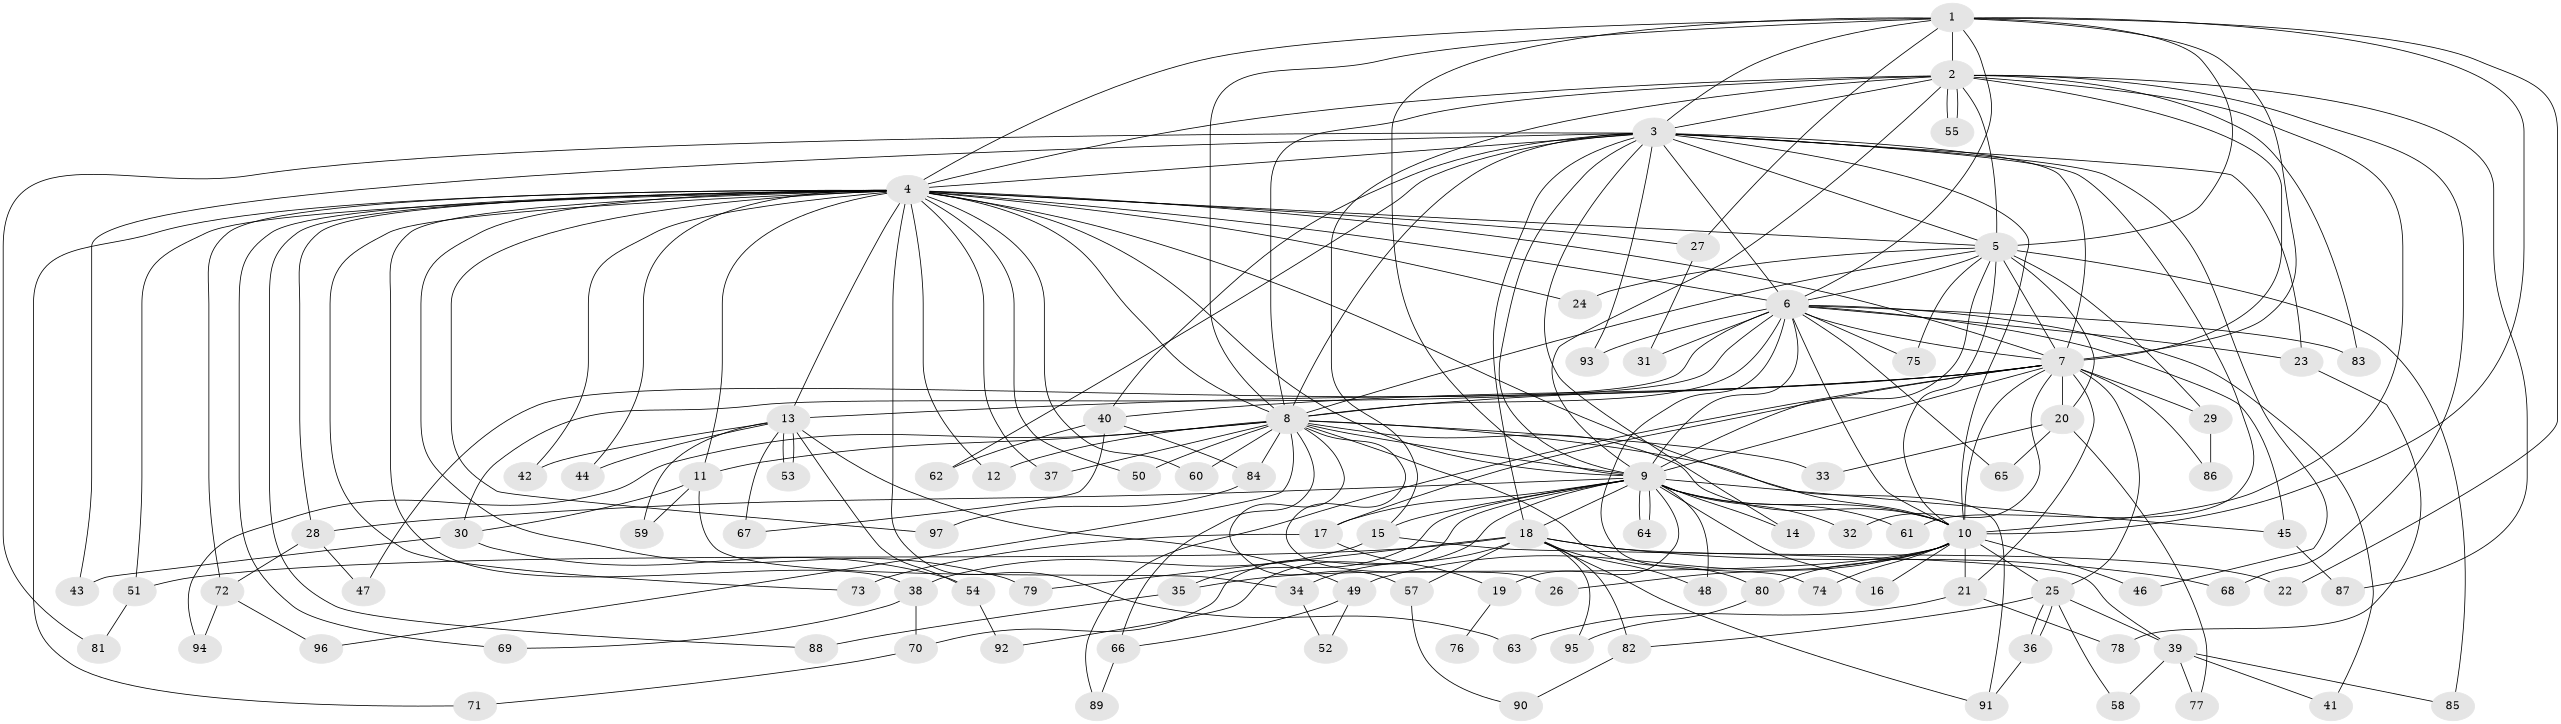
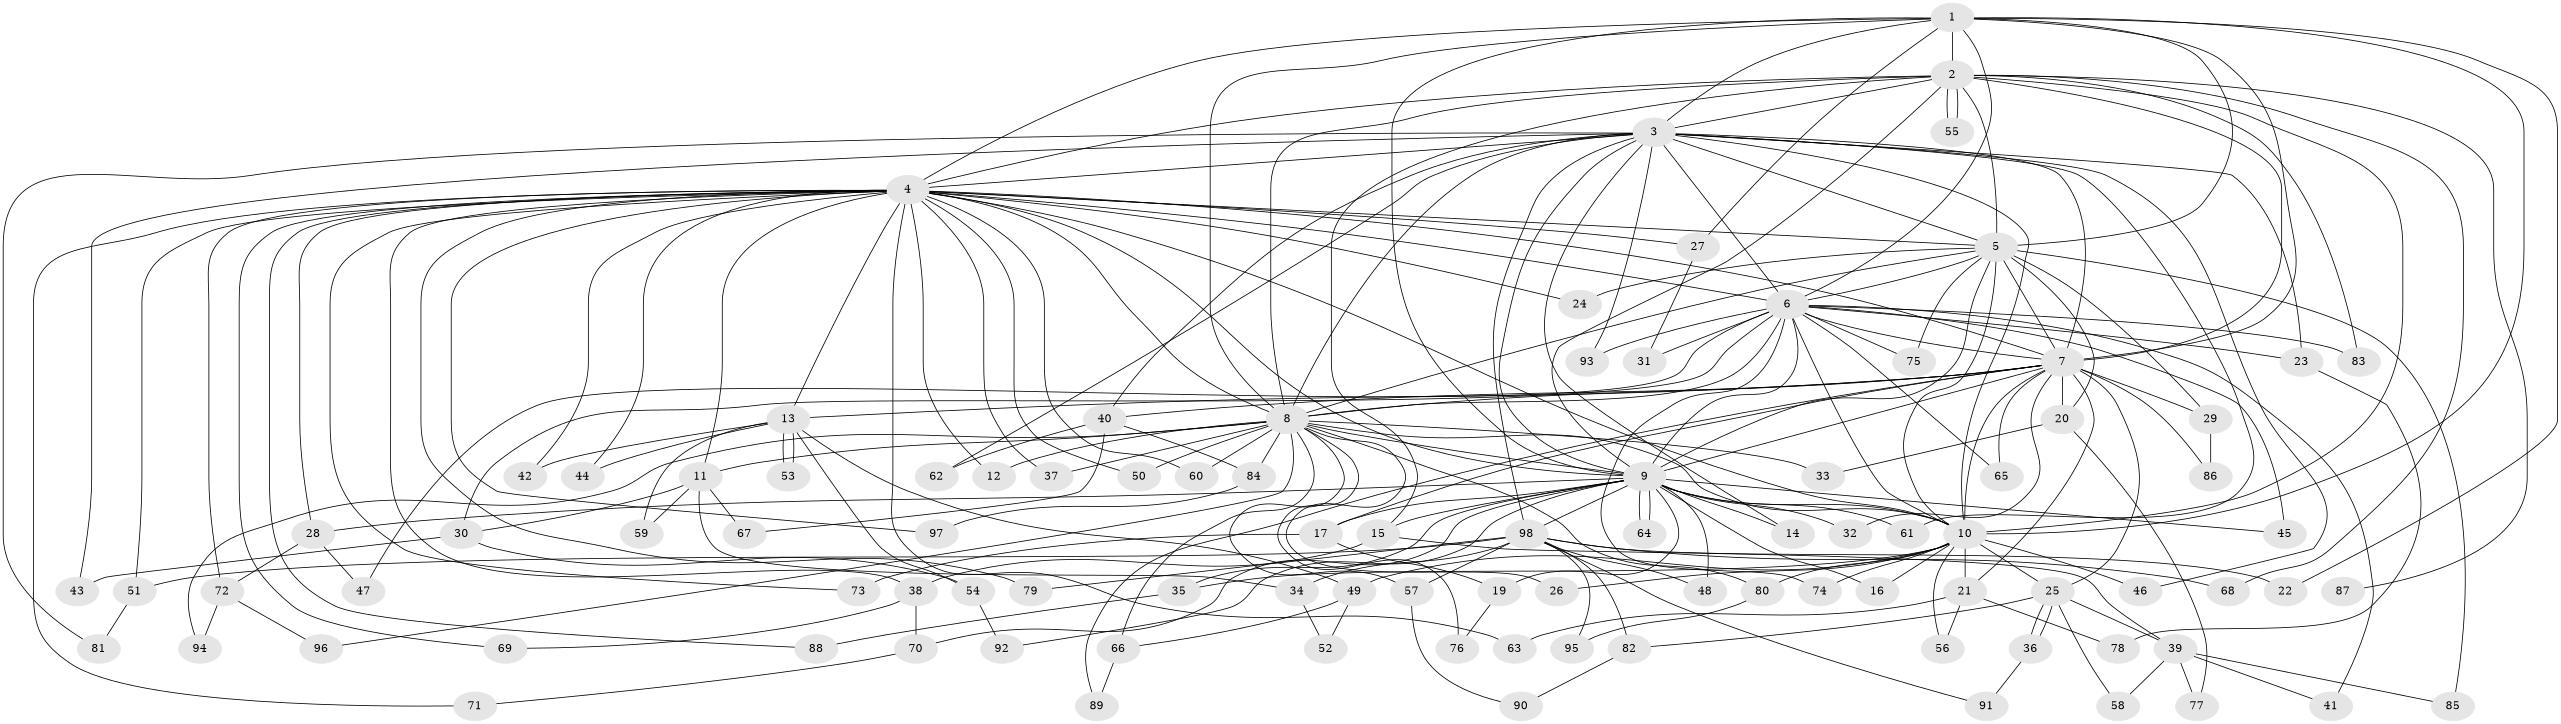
(1570, 442) -> (1279, 542)
(2031, 449) -> (2006, 408)
(756, 474) -> (725, 509)
(1527, 534) -> (1527, 534)
(2317, 565) -> none
none -> (1943, 649)
